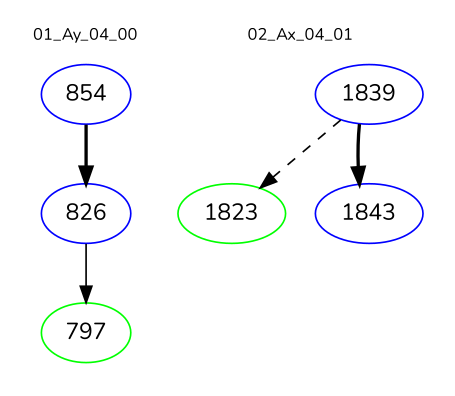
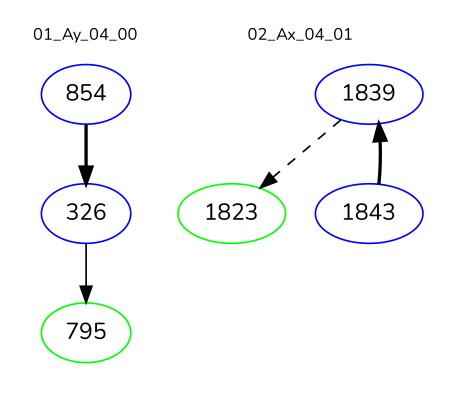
(358, 146) -> (380, 163)
(86, 214) -> (86, 214)
(86, 333) -> (86, 333)
